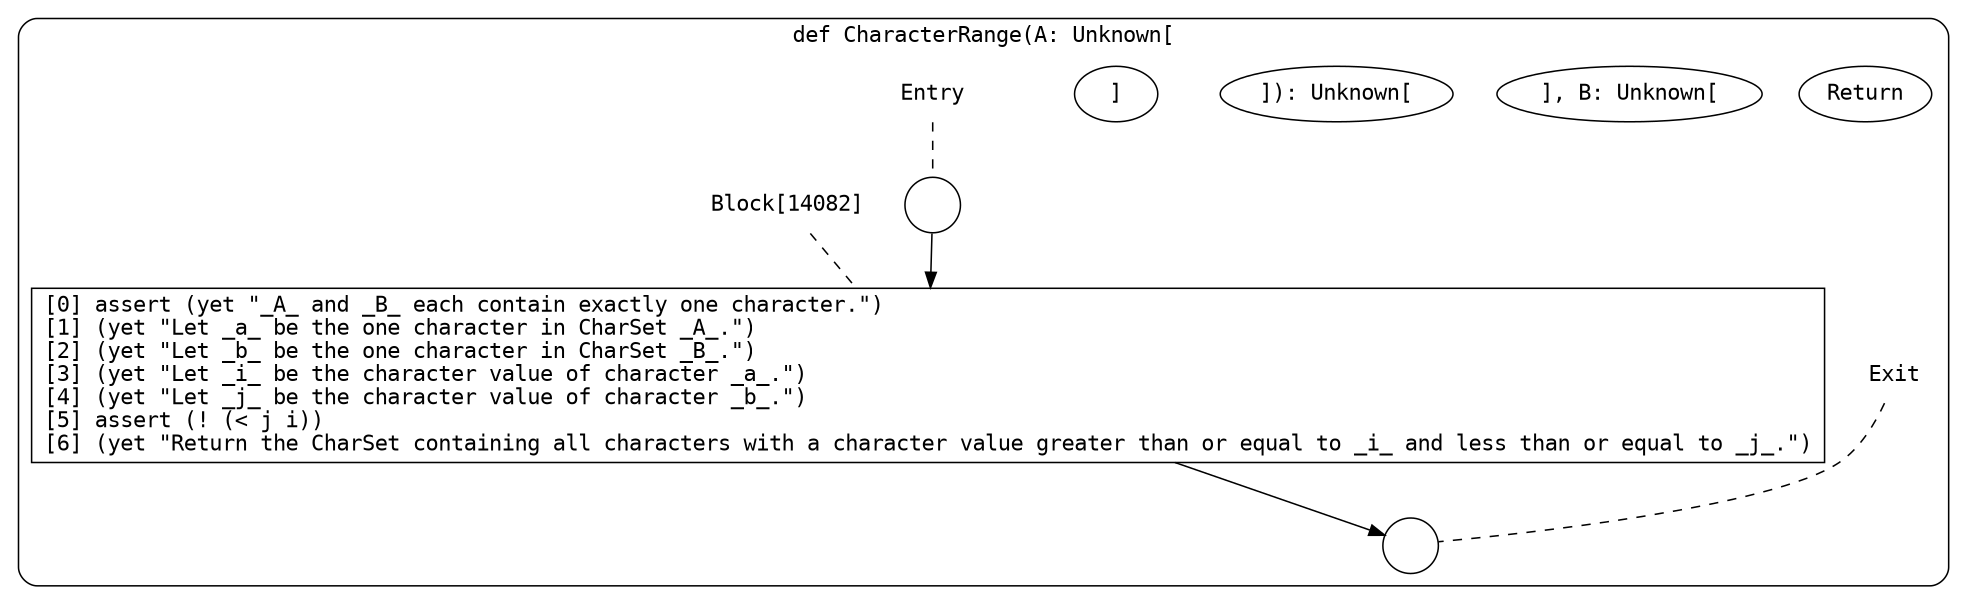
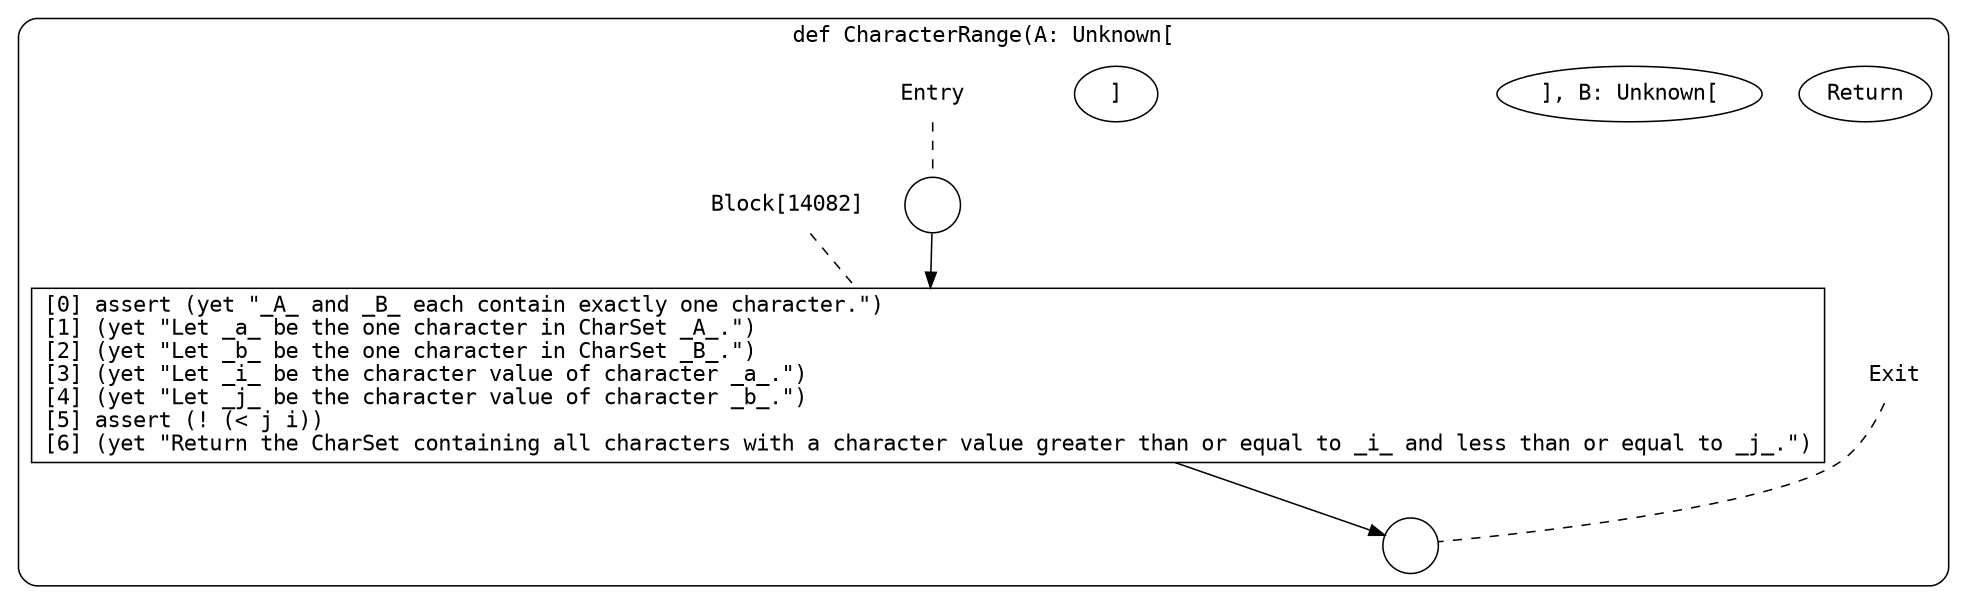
(1337, 94) -> none
